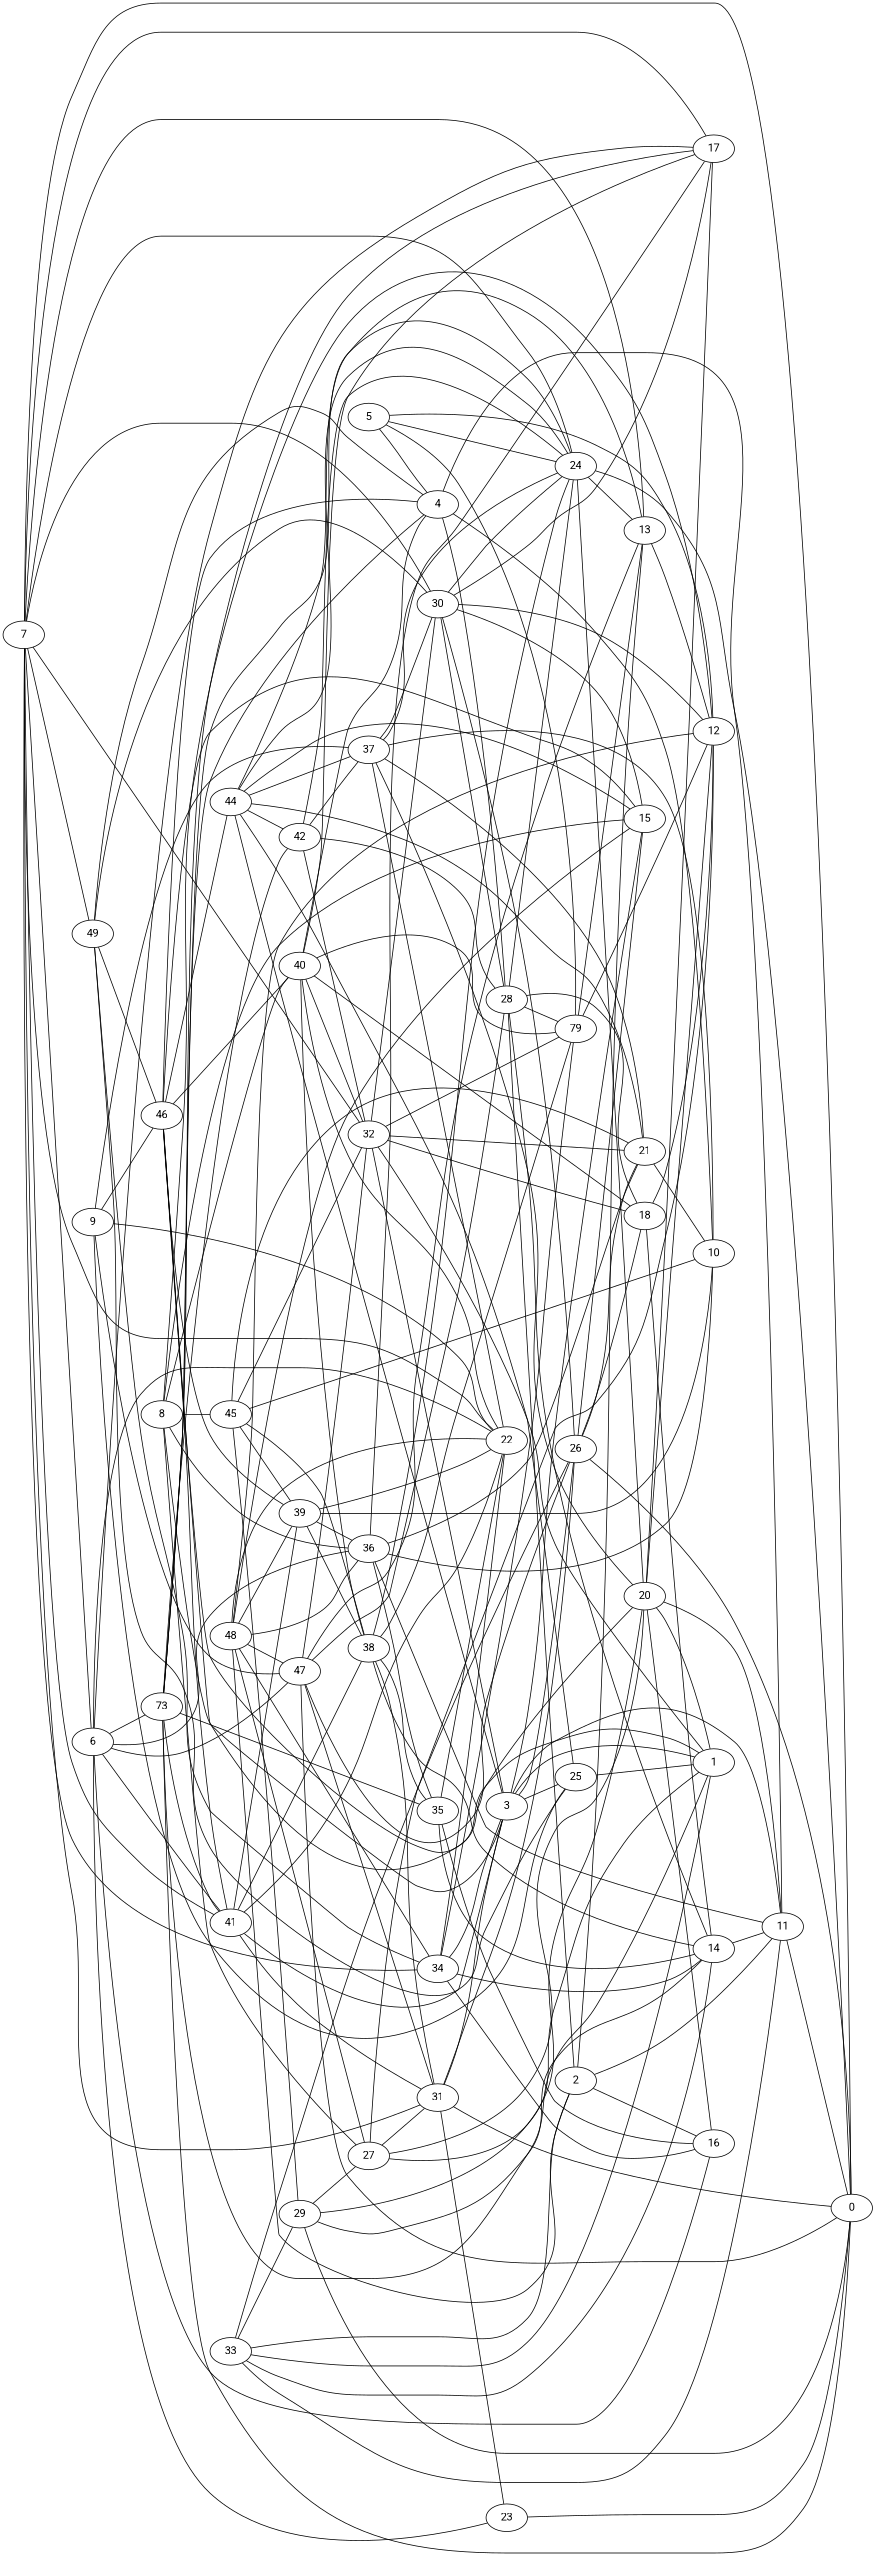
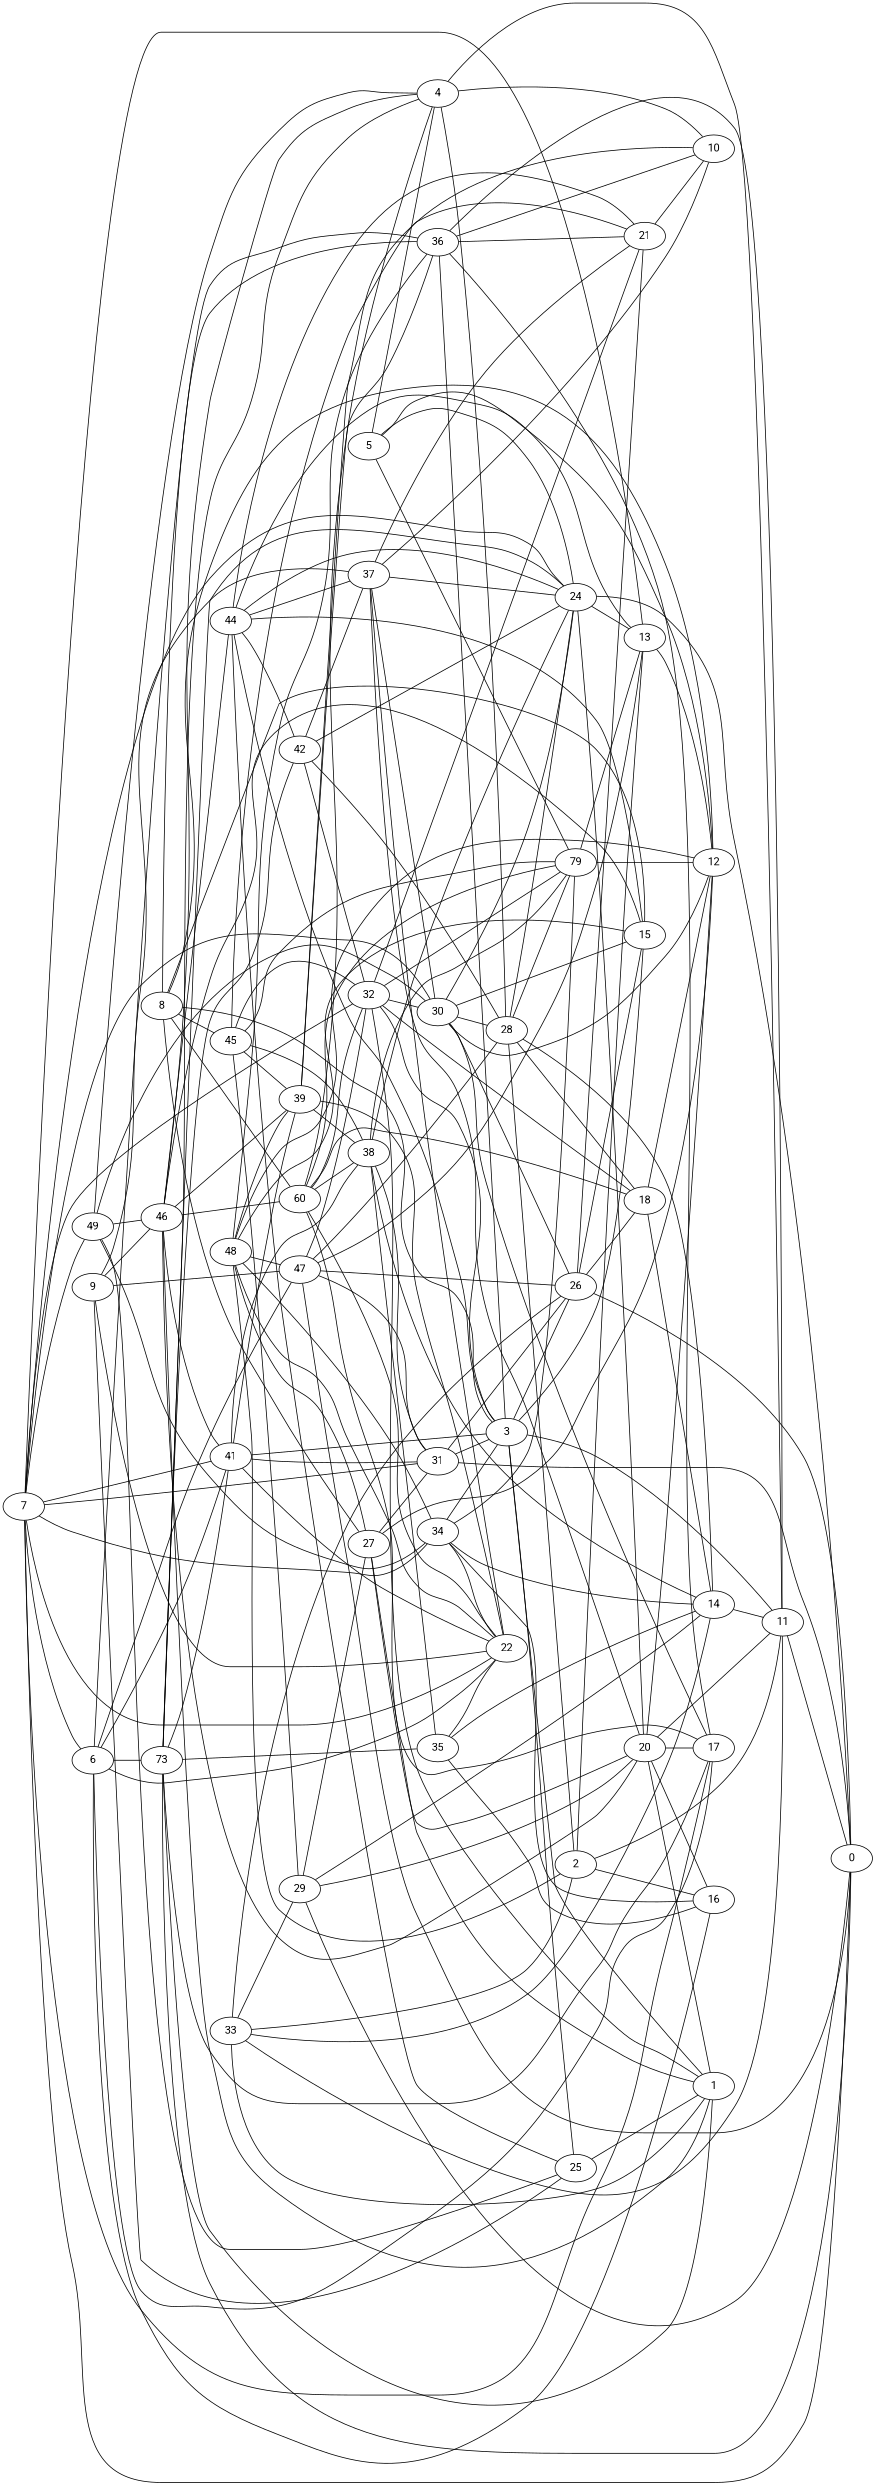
(300, 966) -> (300, 1199)
(461, 1338) -> (366, 894)
(400, 1681) -> (472, 837)
(507, 2518) -> none
